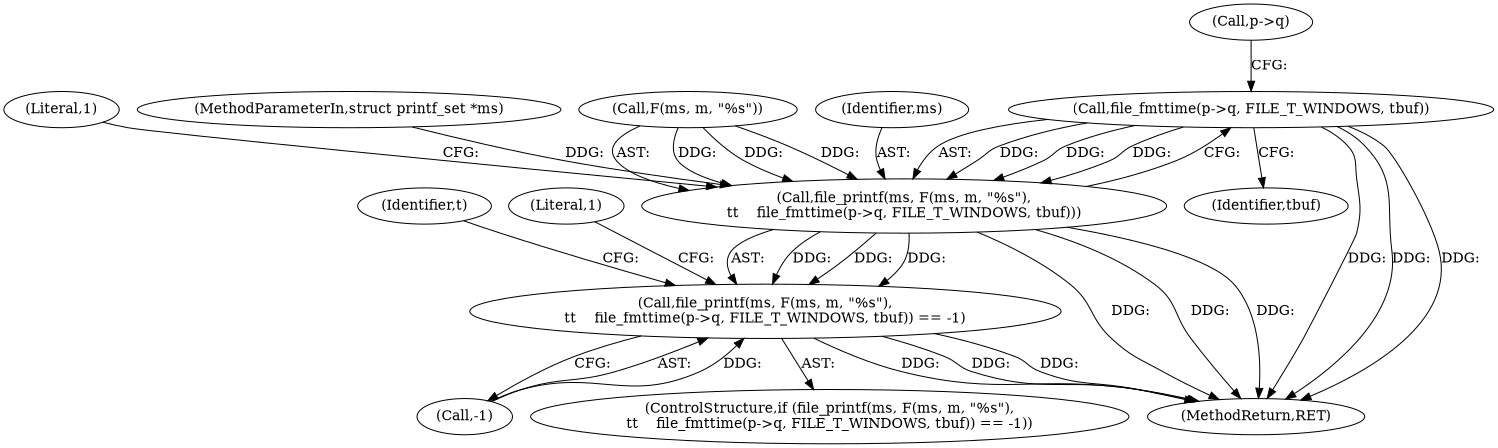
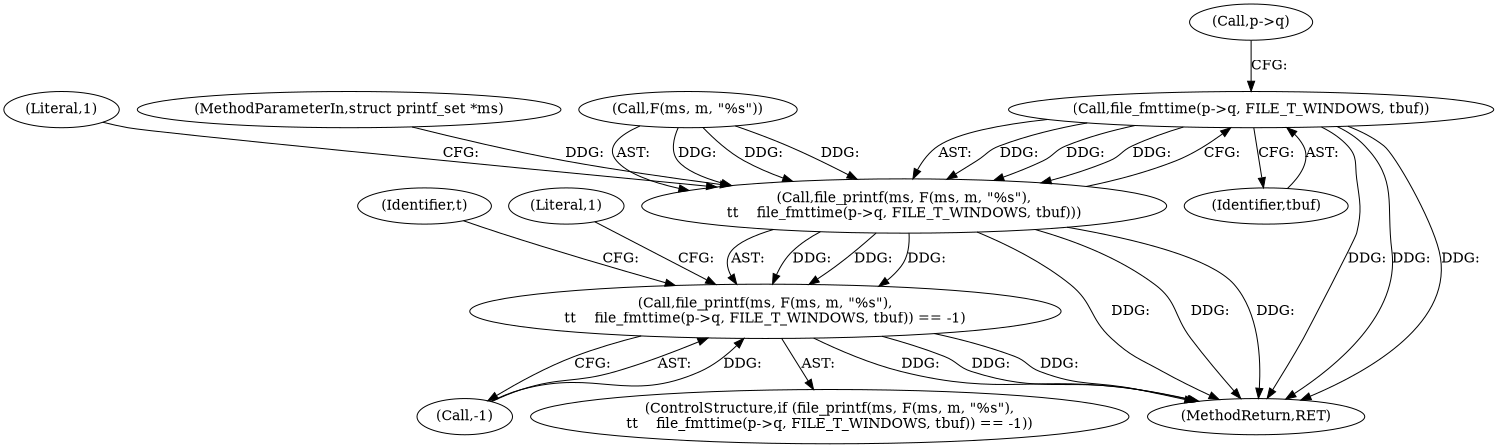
(892, 110) -> none
none -> (1305, 162)
